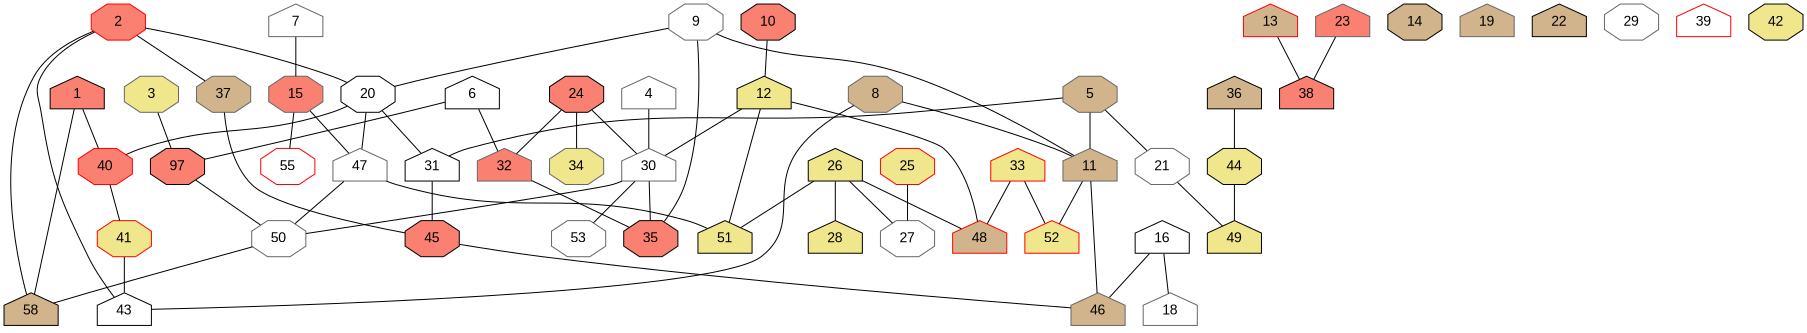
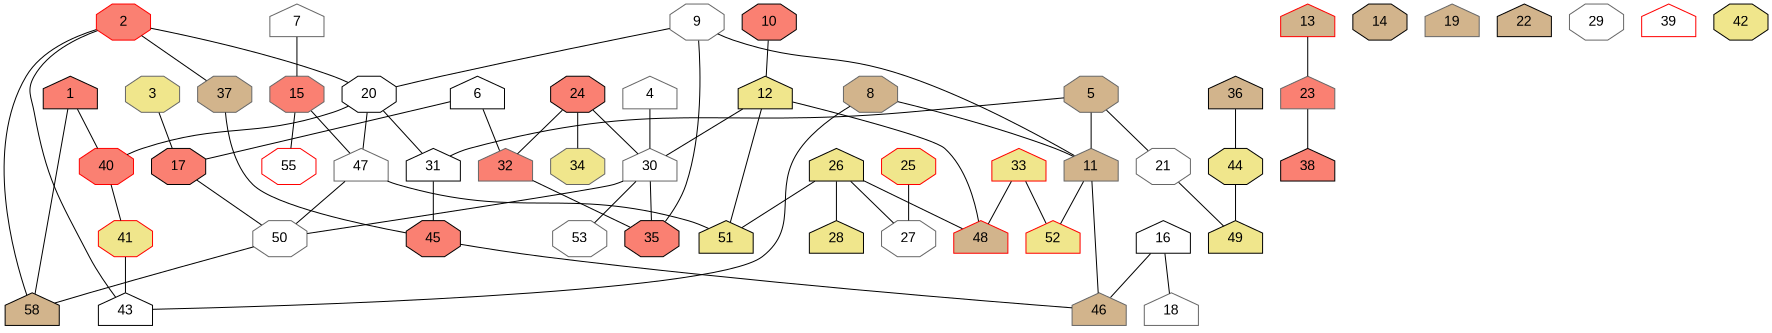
(1289, 58) -> (1308, 57)
(177, 166) -> (179, 166)
